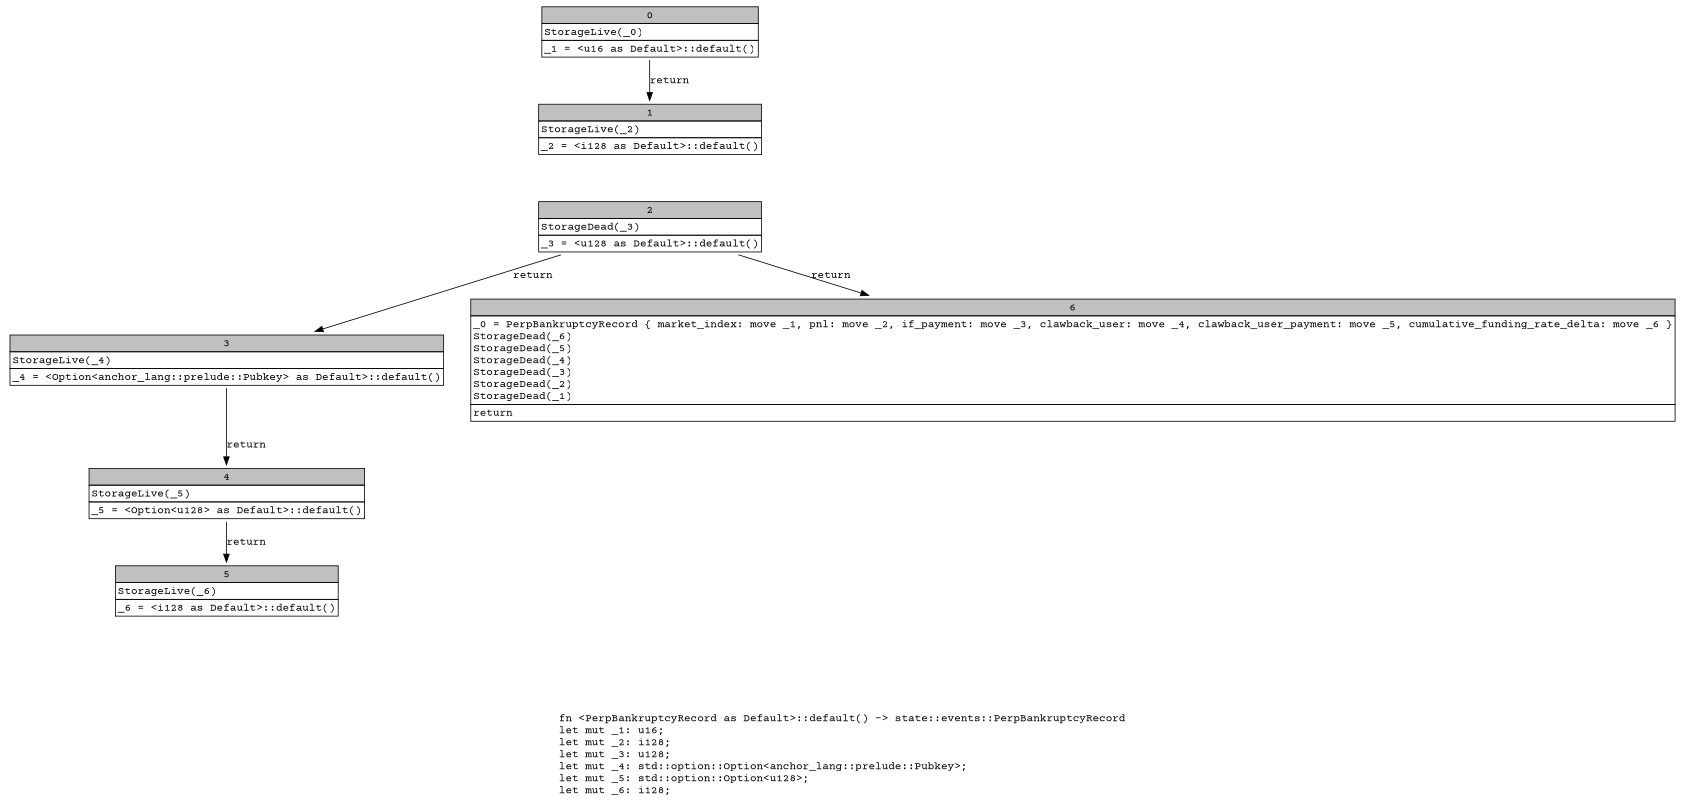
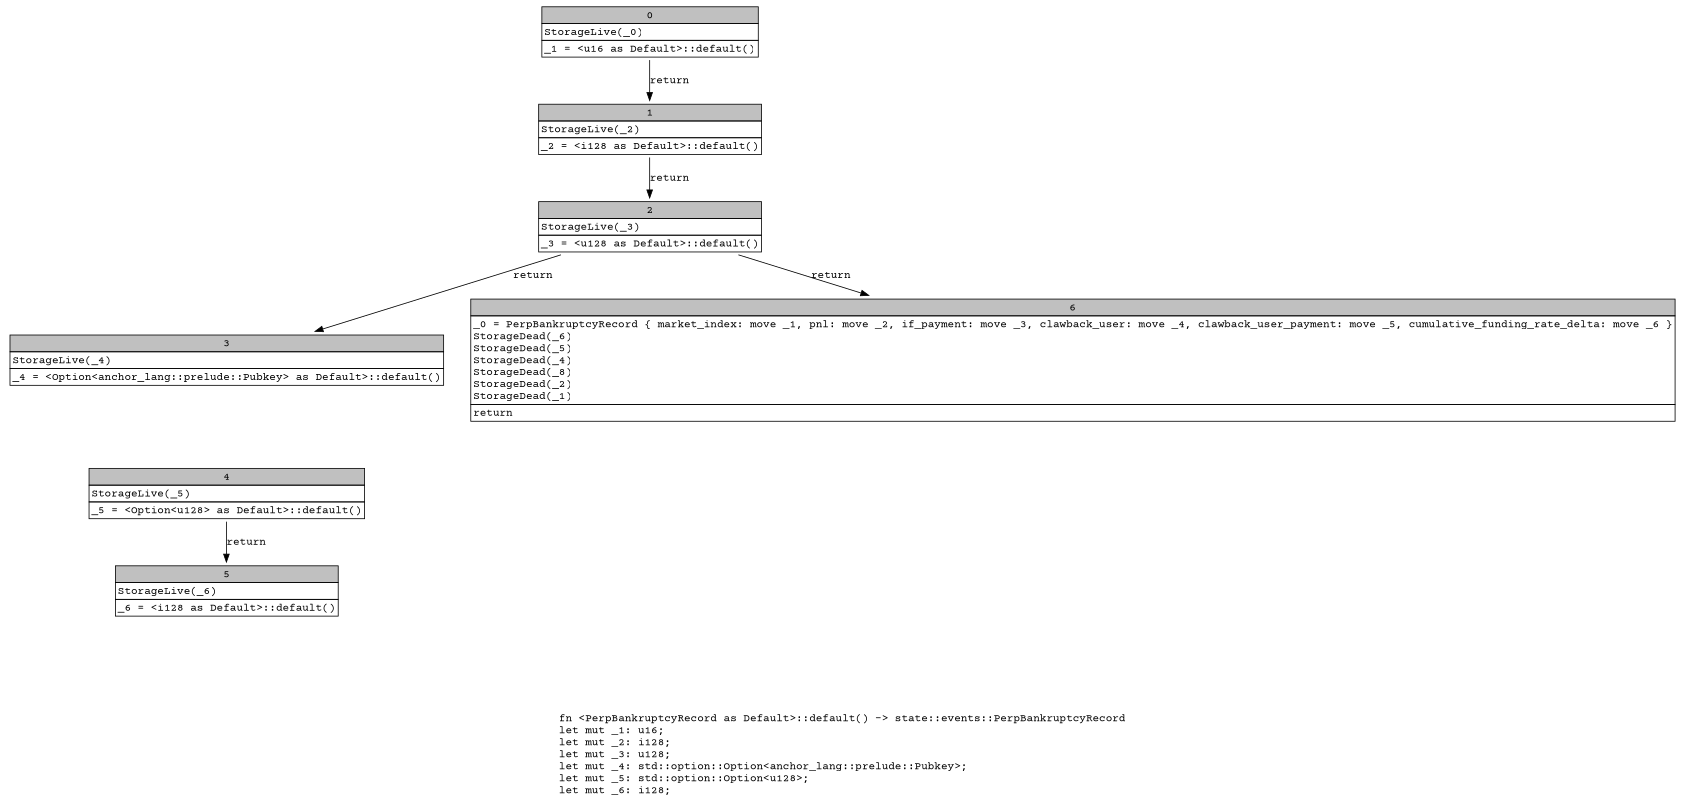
none -> (650, 174)
(591, 226) -> (591, 226)
(523, 372) -> (523, 372)
(226, 422) -> none
